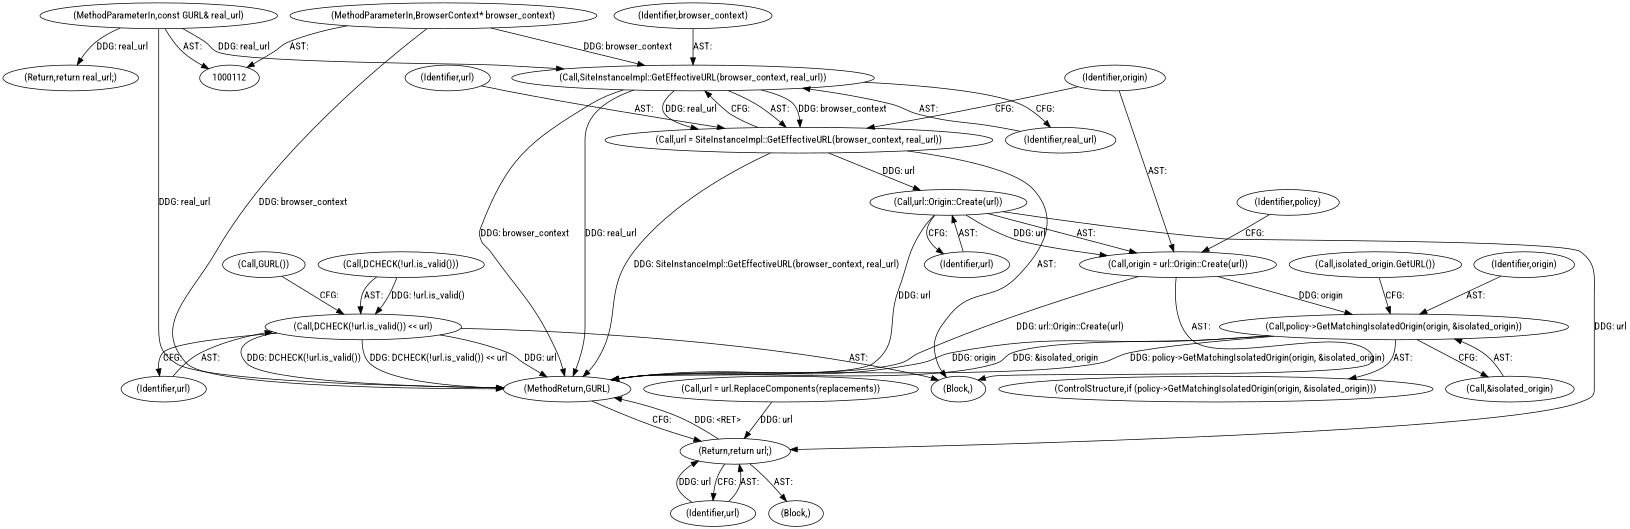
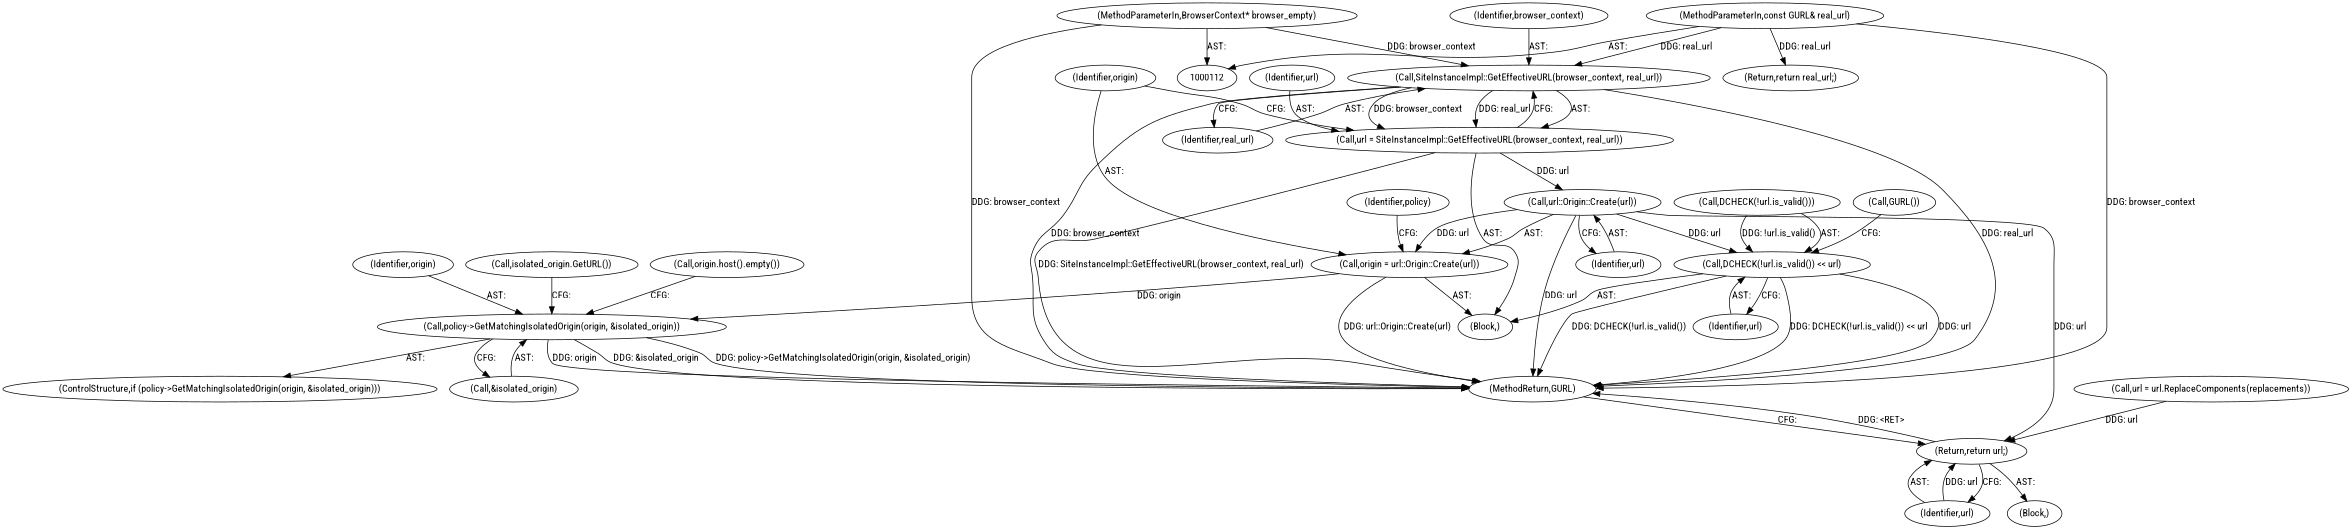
(443, 16) -> (1207, 16)
(185, 202) -> (2151, 202)
none -> (1673, 232)
none -> (727, 265)
